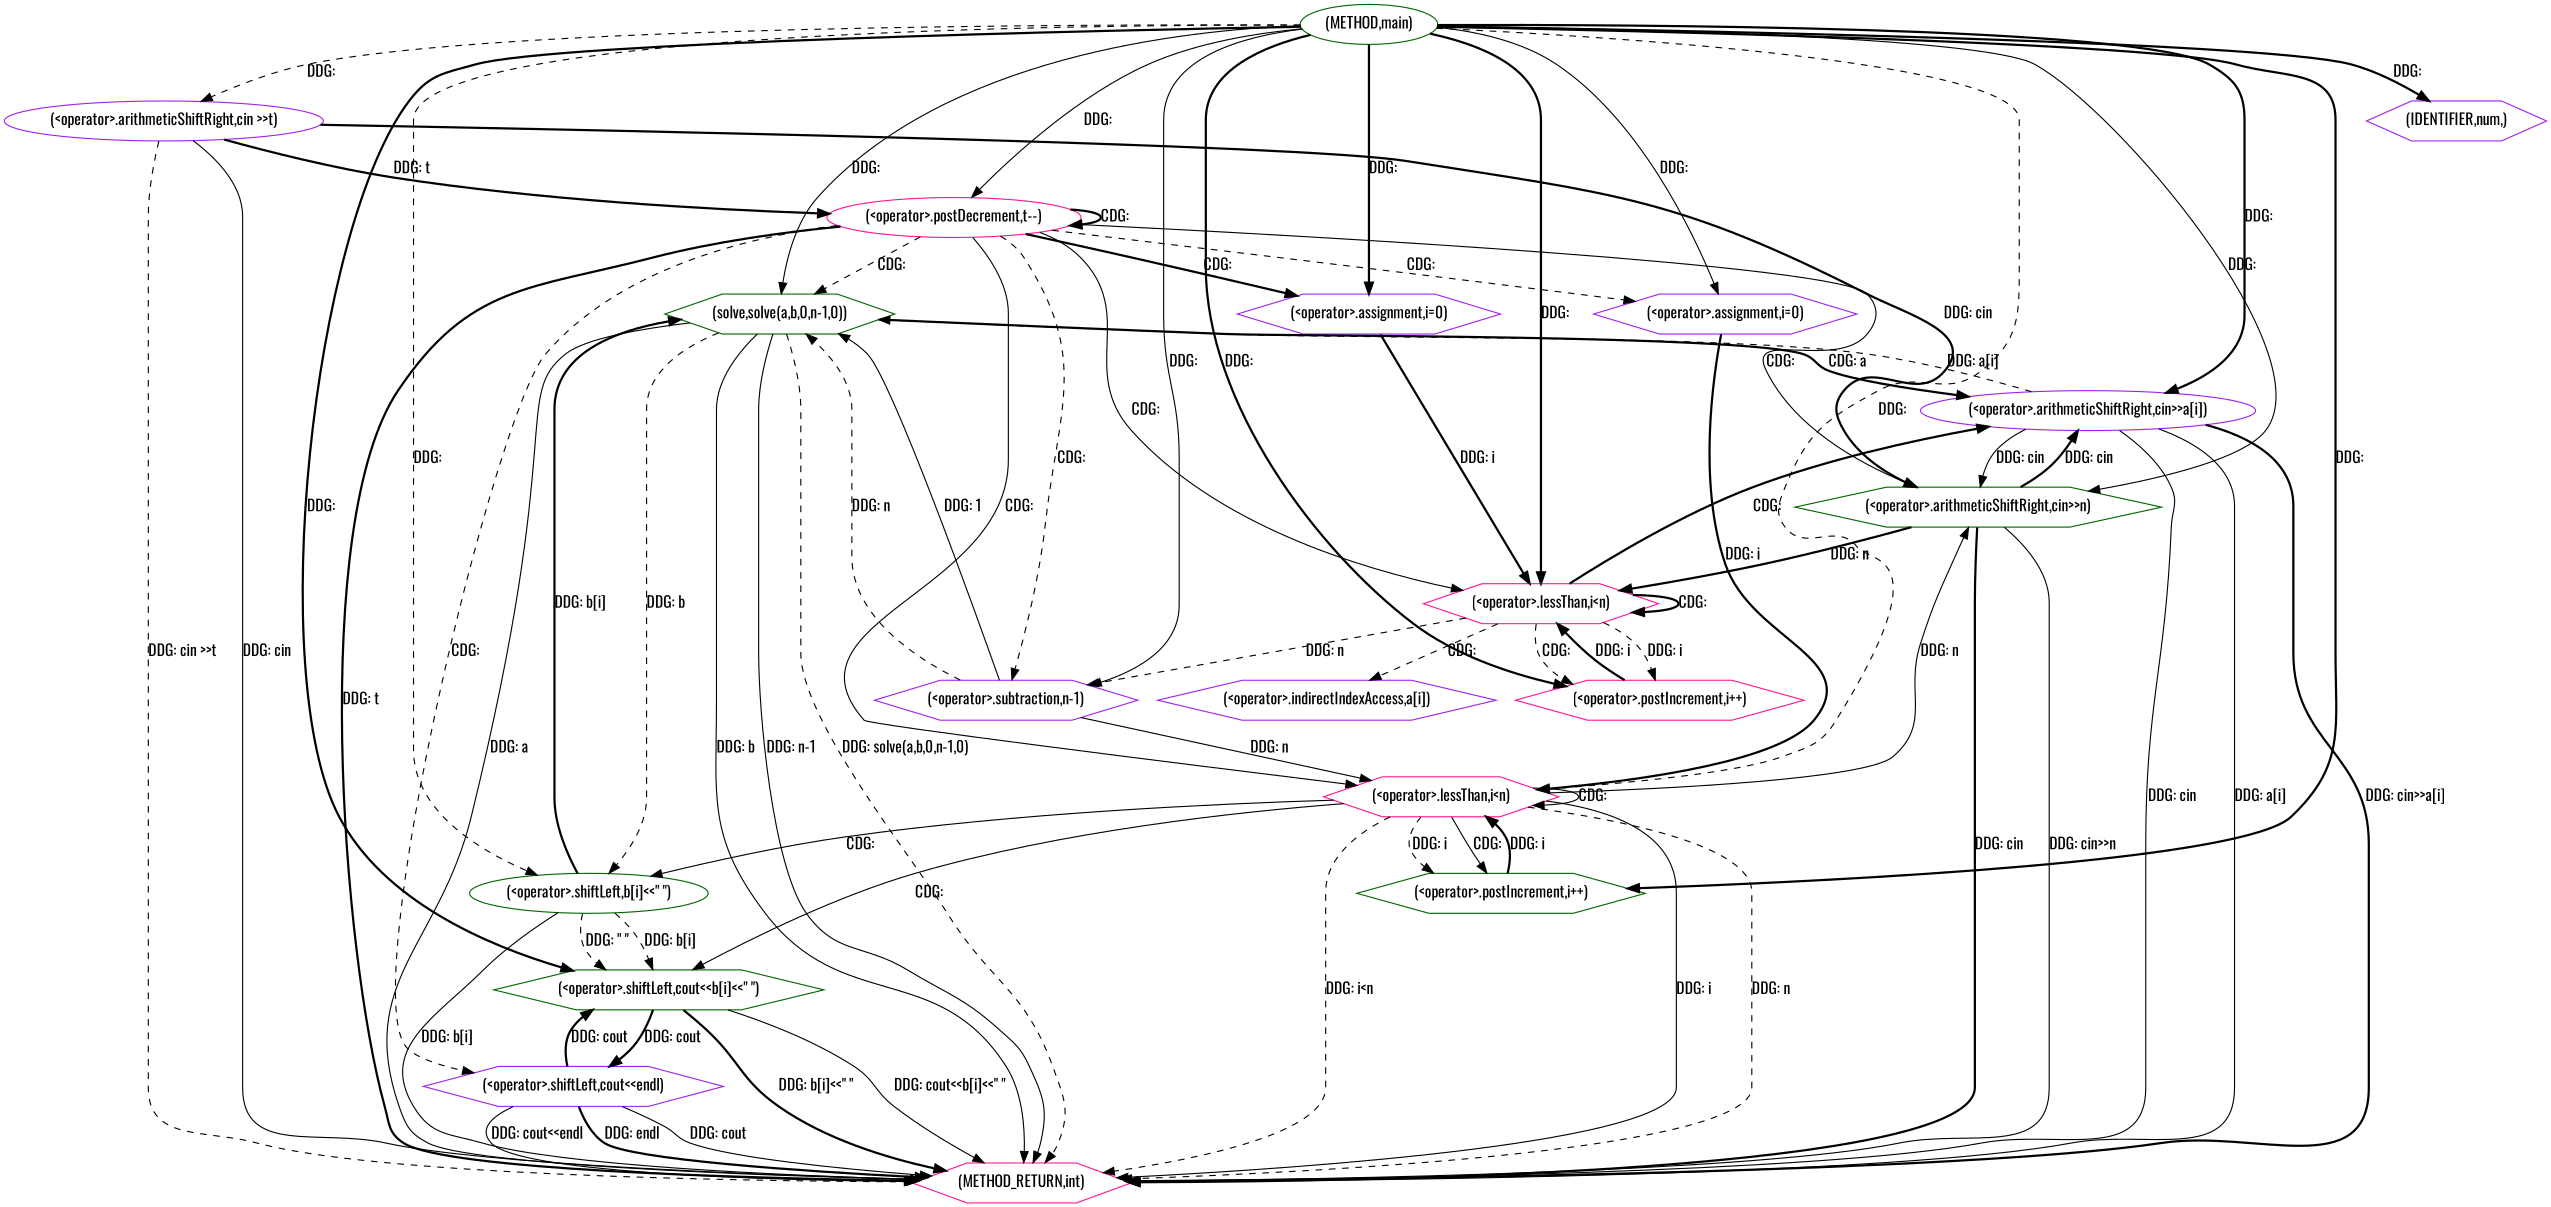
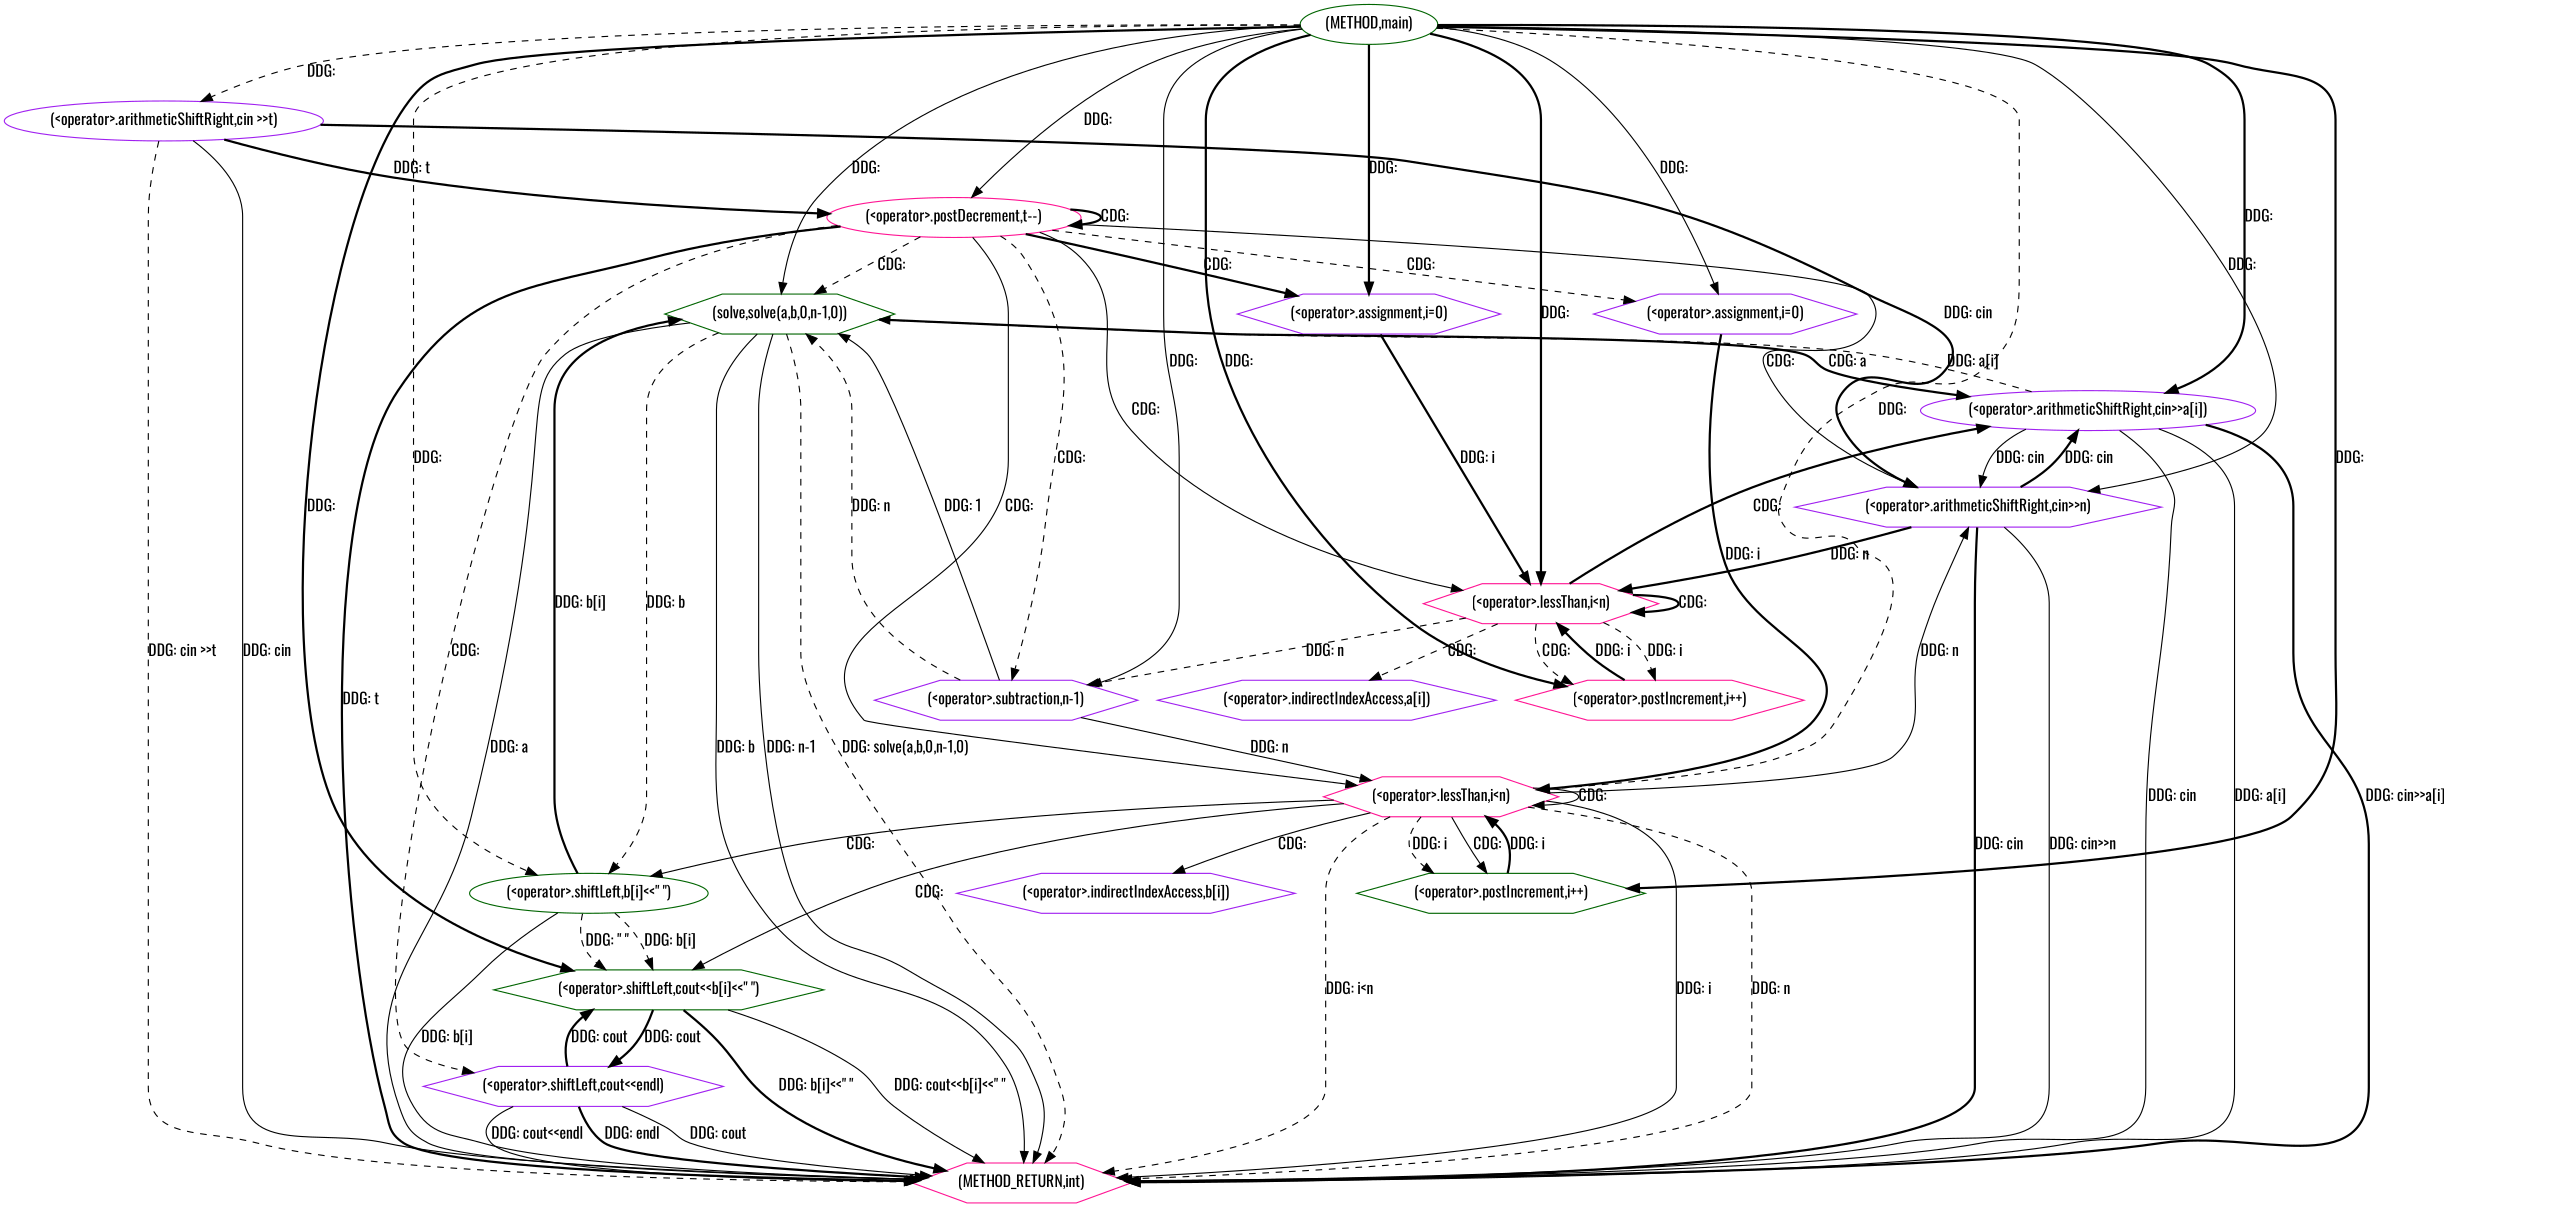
(2456, 121) -> none
(1978, 507) -> (1978, 507)
none -> (1126, 893)
